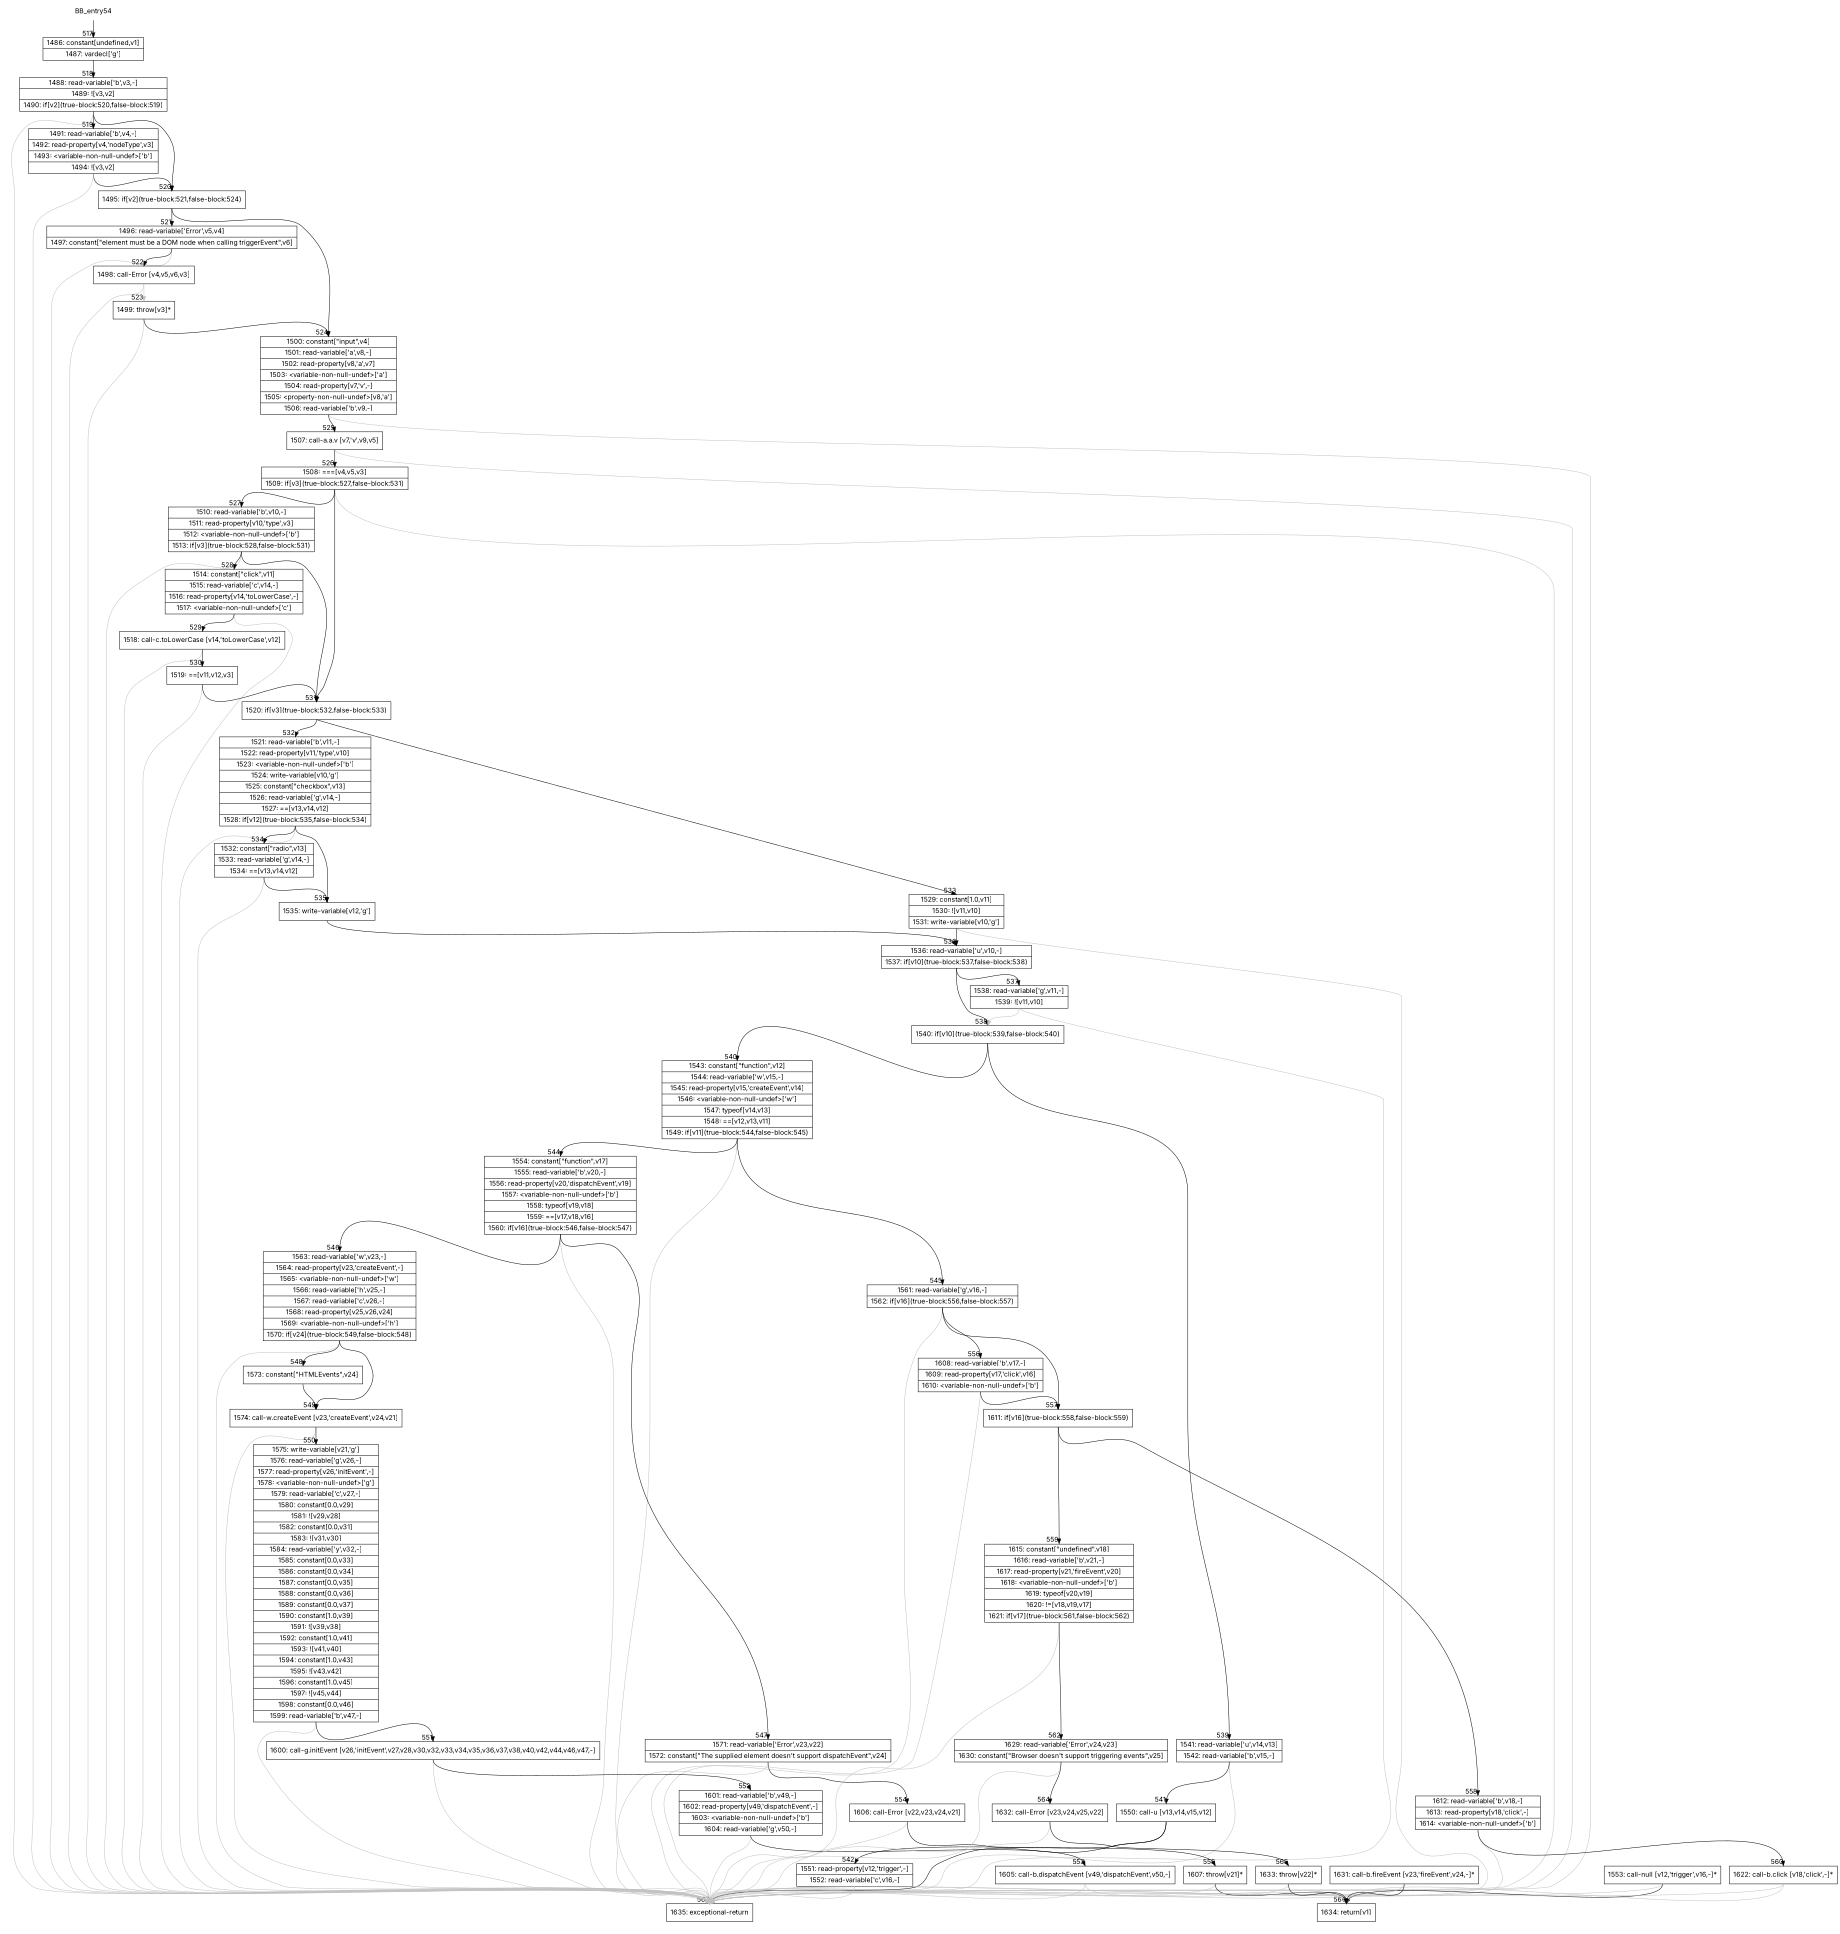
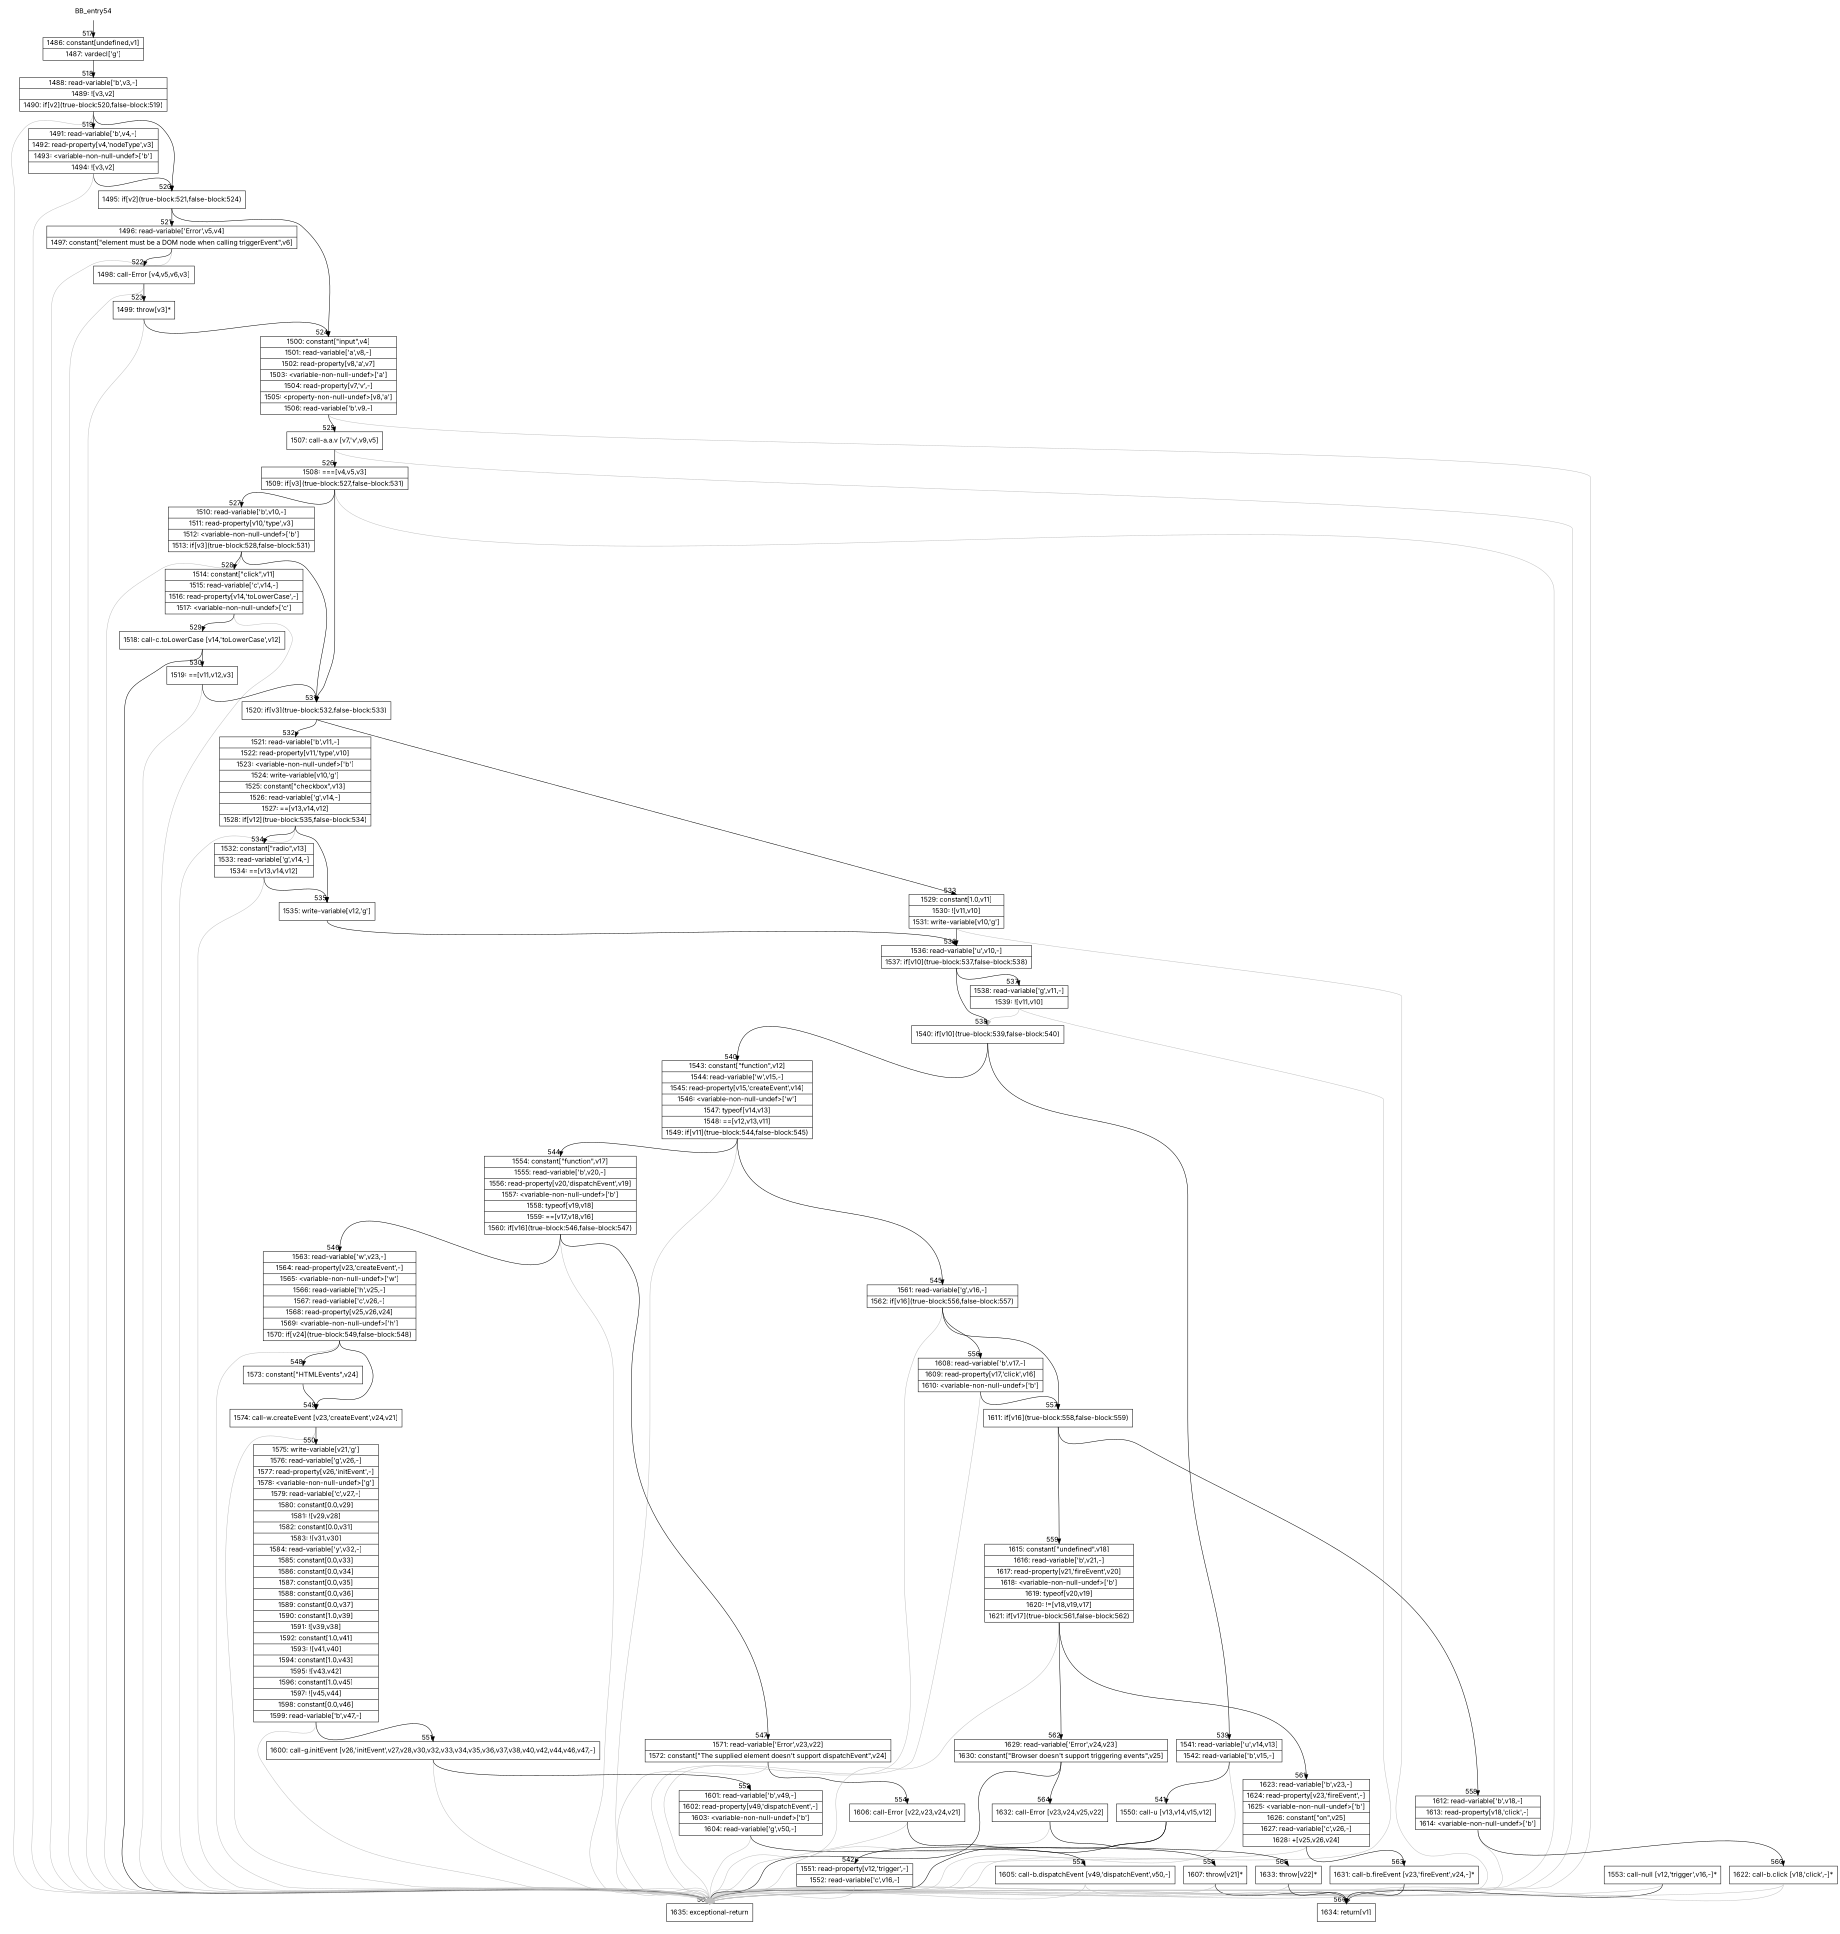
(144, 293) -> (144, 293)
(125, 1531) -> (125, 1531)
none -> (1306, 1813)
(911, 1859) -> (911, 1859)
